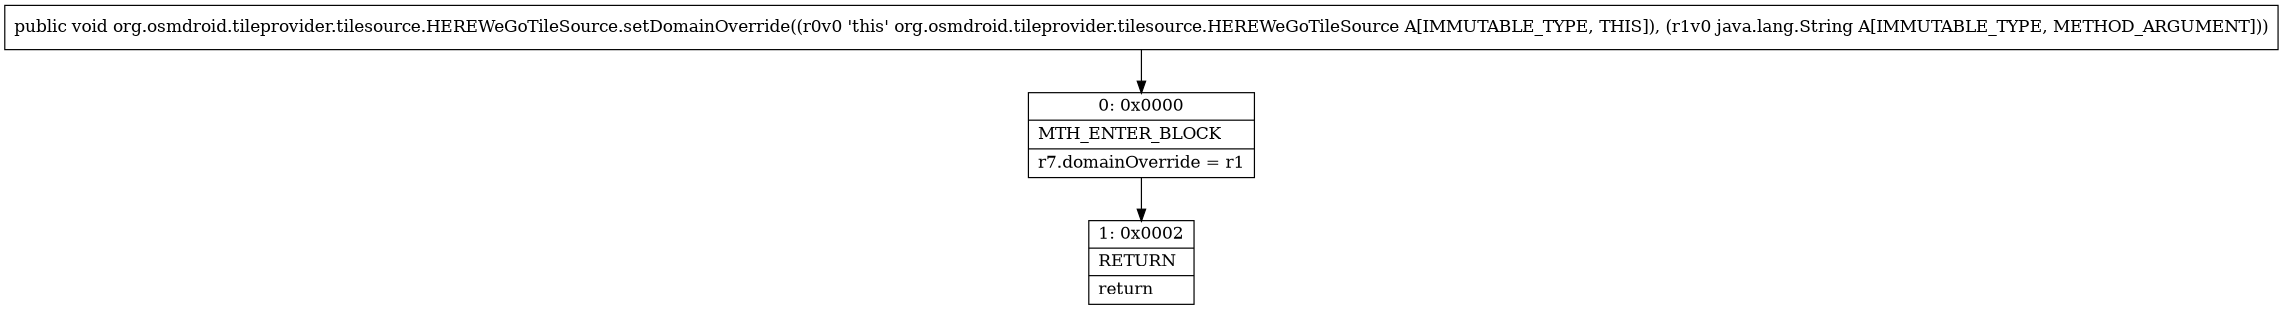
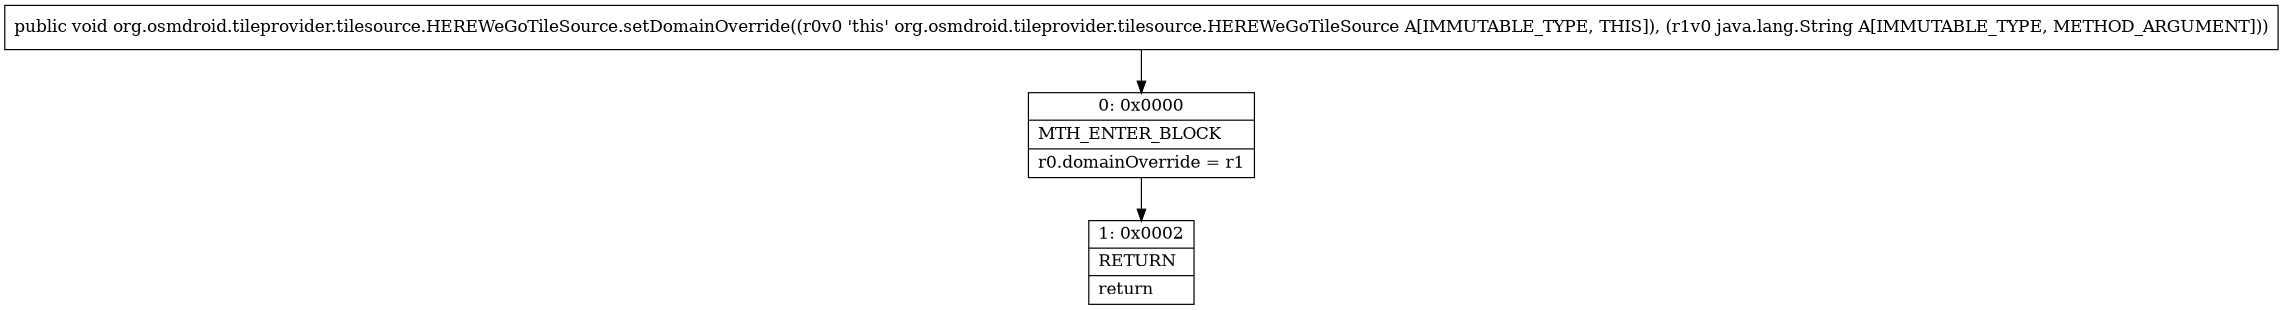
(1141, 163) -> (1141, 163)
